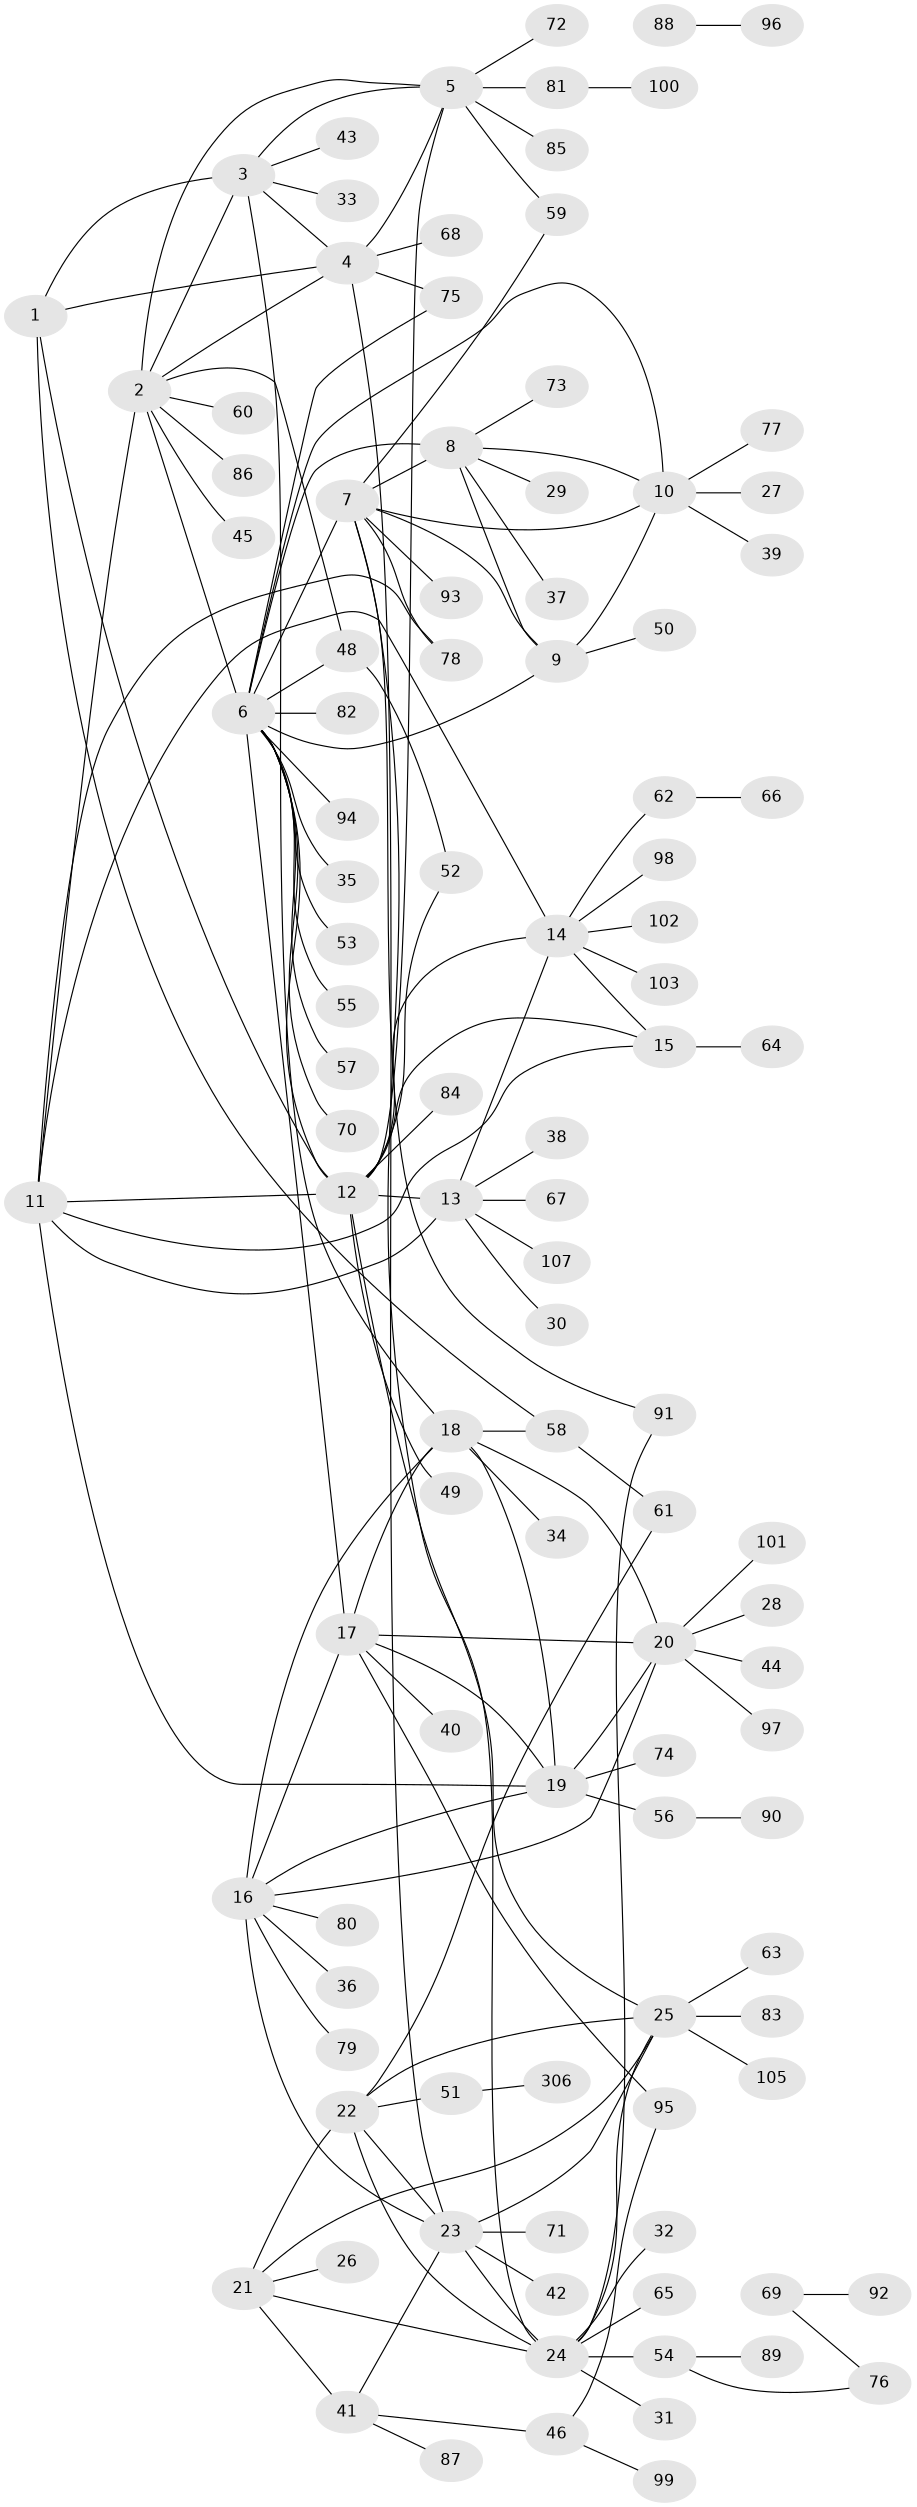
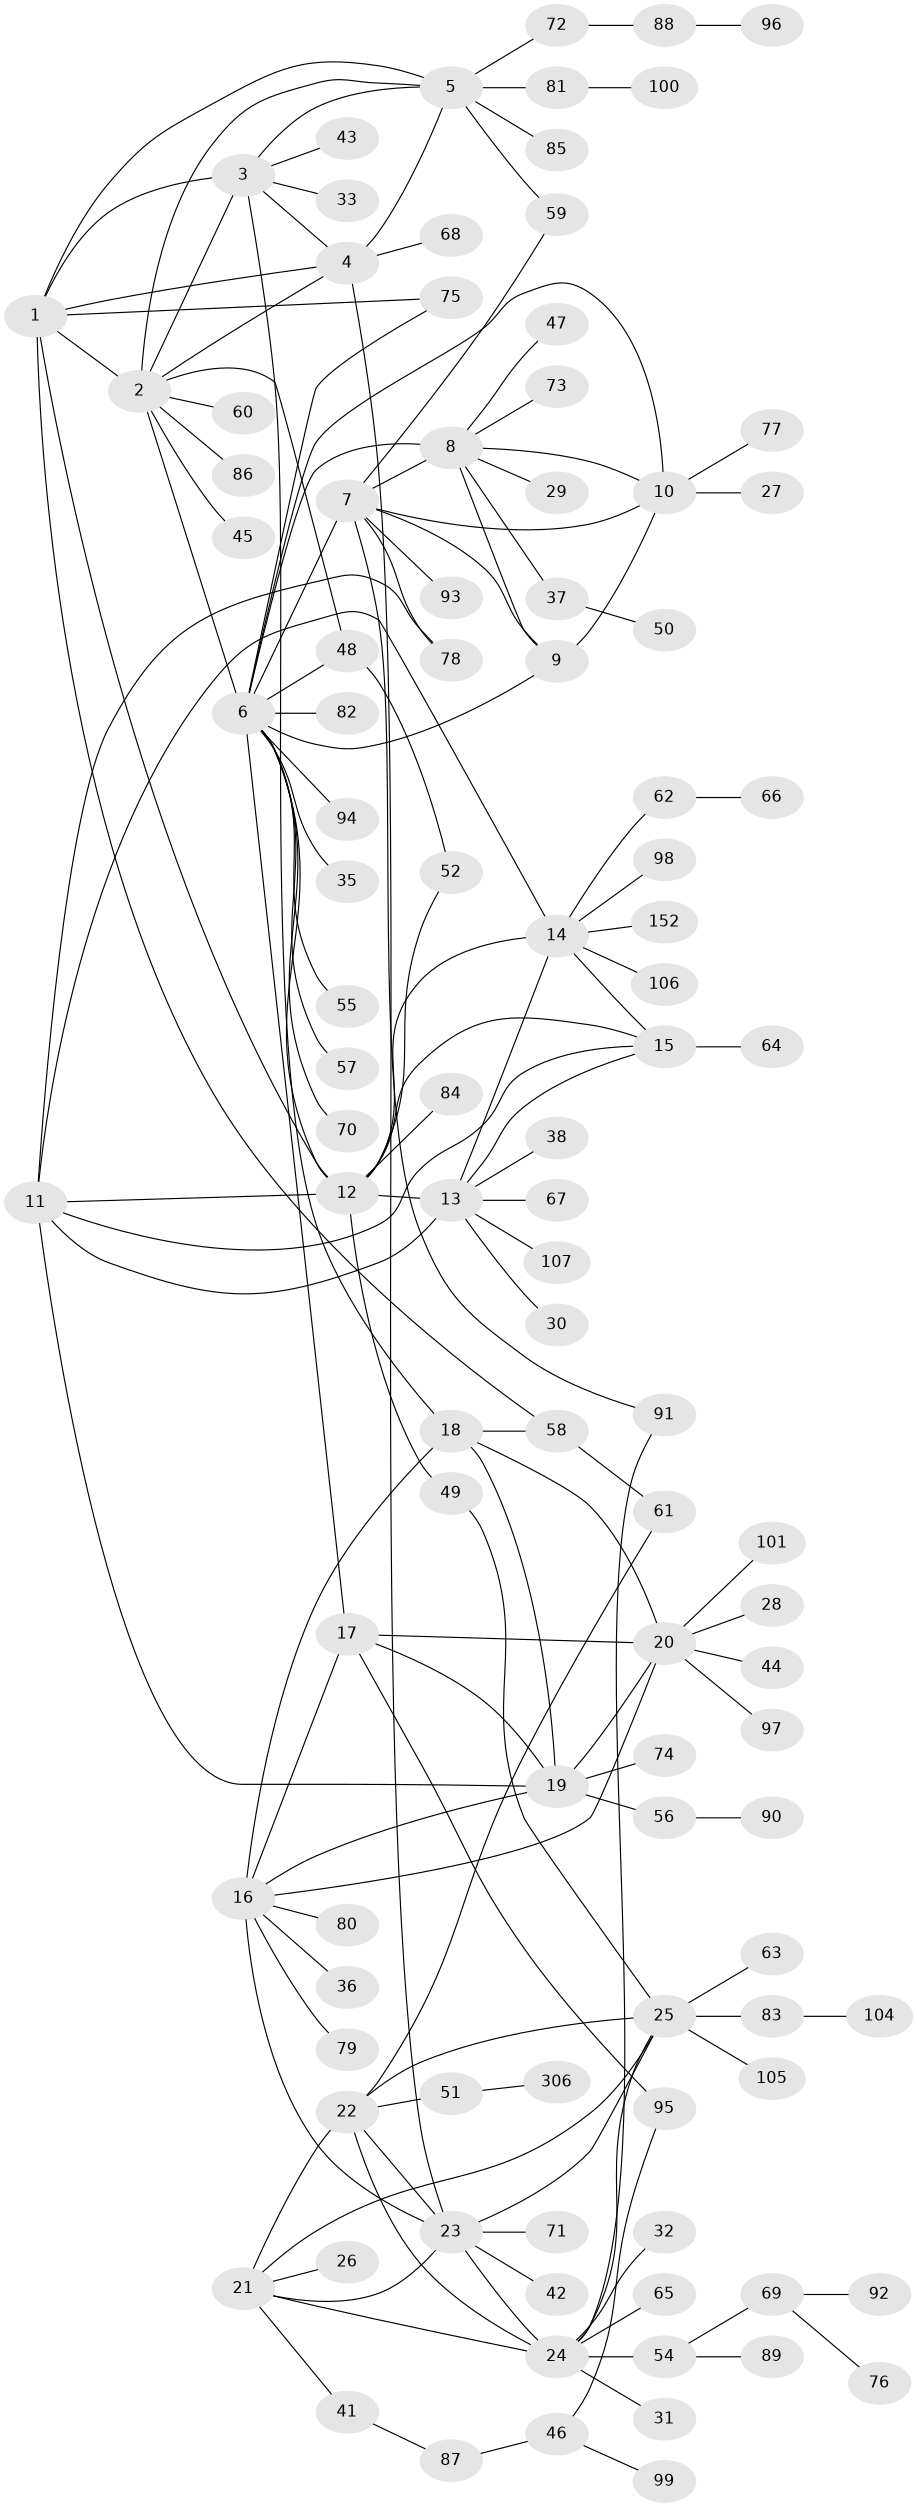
none -> (611, 25)
(399, 280) -> (243, 307)
none -> (557, 324)
(772, 555) -> none
(410, 644) -> (195, 114)
(611, 646) -> (611, 615)
(83, 777) -> (88, 354)
(665, 922) -> (665, 922)
(347, 944) -> none
(665, 985) -> (665, 985)
none -> (535, 1098)
(399, 1393) -> none
(400, 1449) -> (508, 1758)
(384, 1531) -> none
(557, 1537) -> none
(451, 1731) -> none
none -> (880, 2016)
(403, 2315) -> (362, 2298)
(768, 2392) -> (718, 2326)
(452, 2423) -> (504, 2447)
